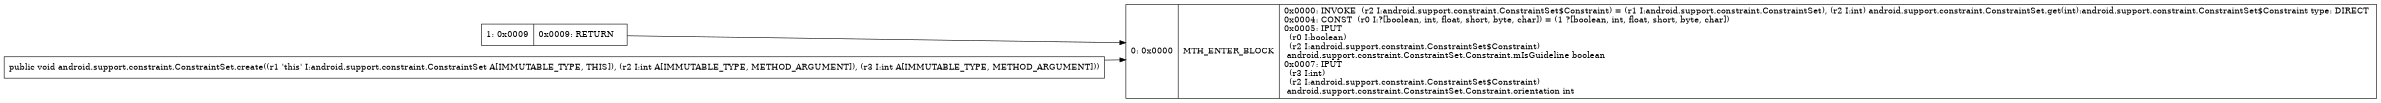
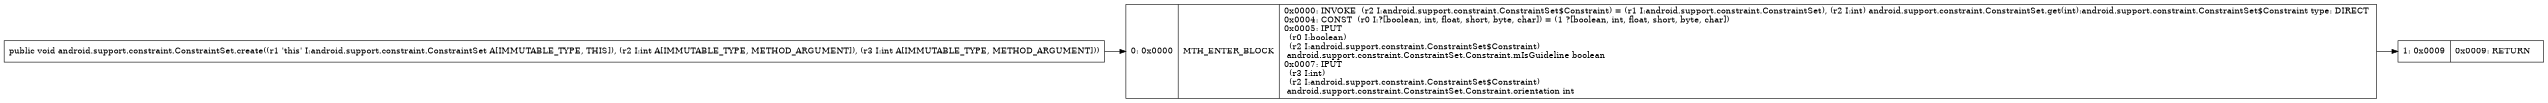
(873, 39) -> (2384, 51)
